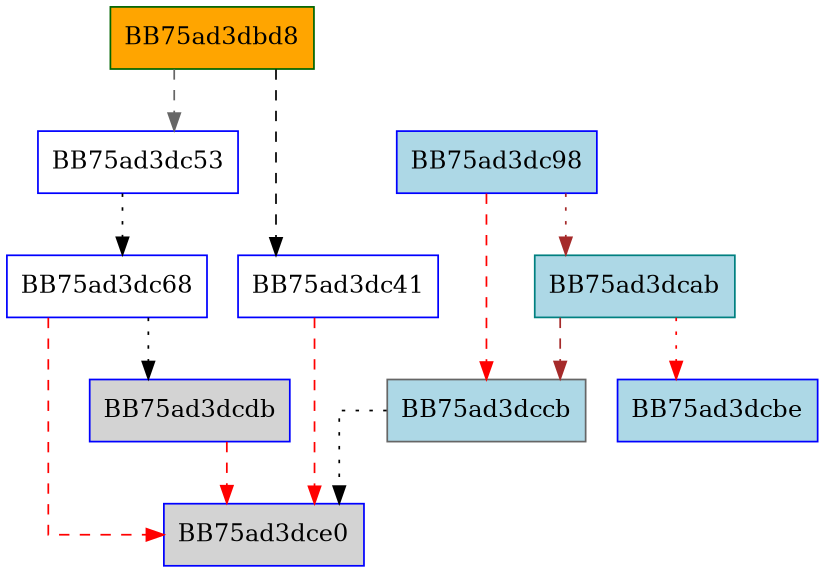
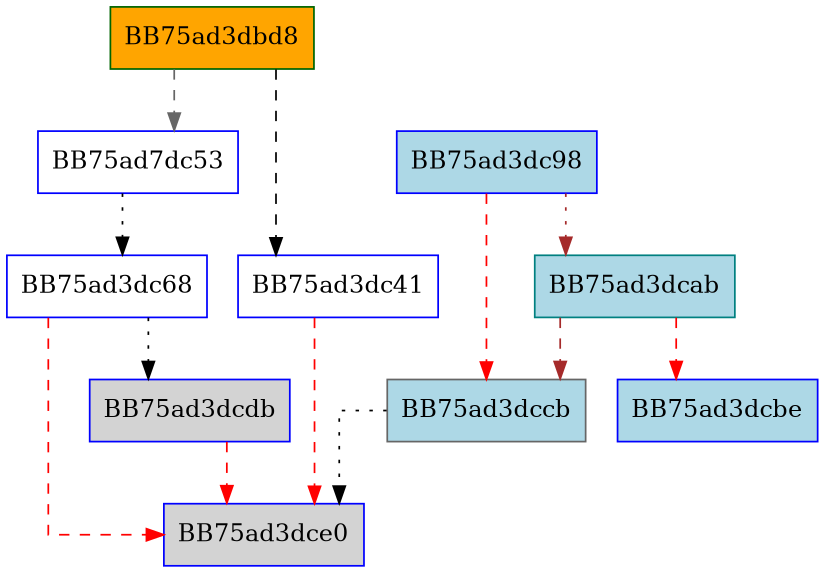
(138, 162) -> (138, 162)
(676, 340) -> (676, 340)
